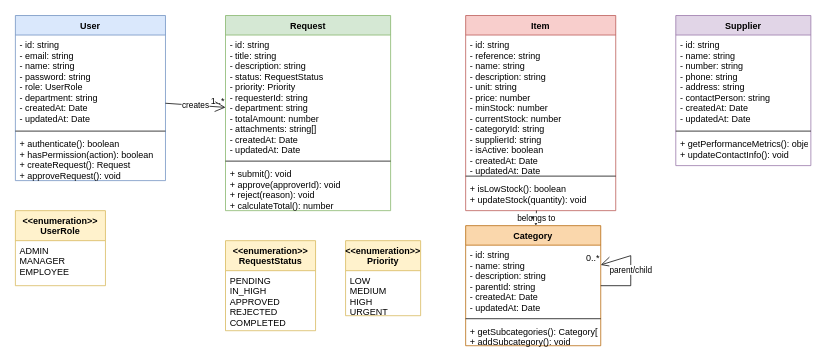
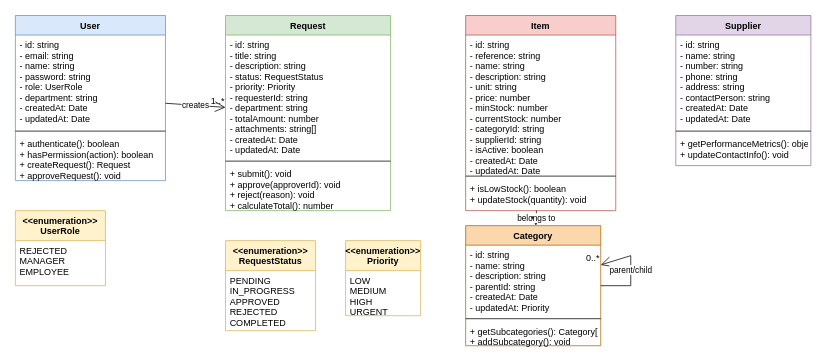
(32, 251) -> (40, 251)
(494, 255) -> (494, 255)
(247, 281) -> (247, 281)
